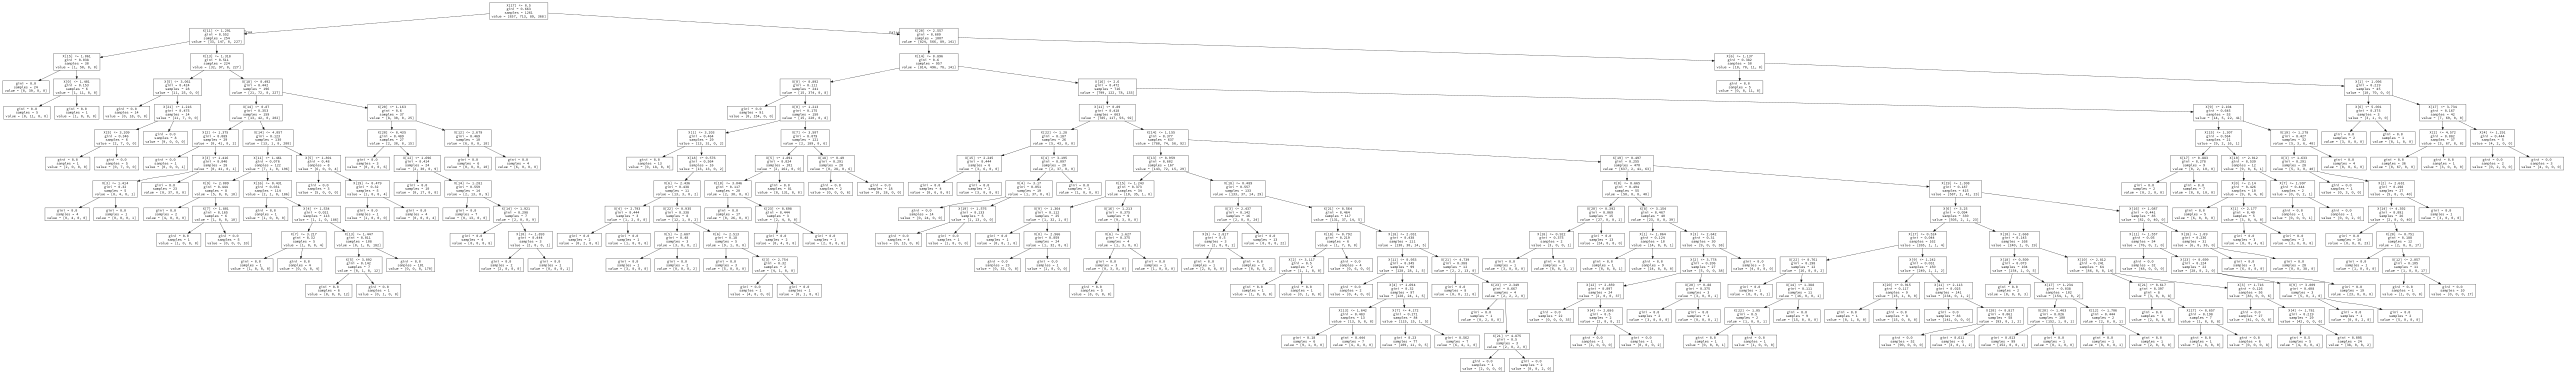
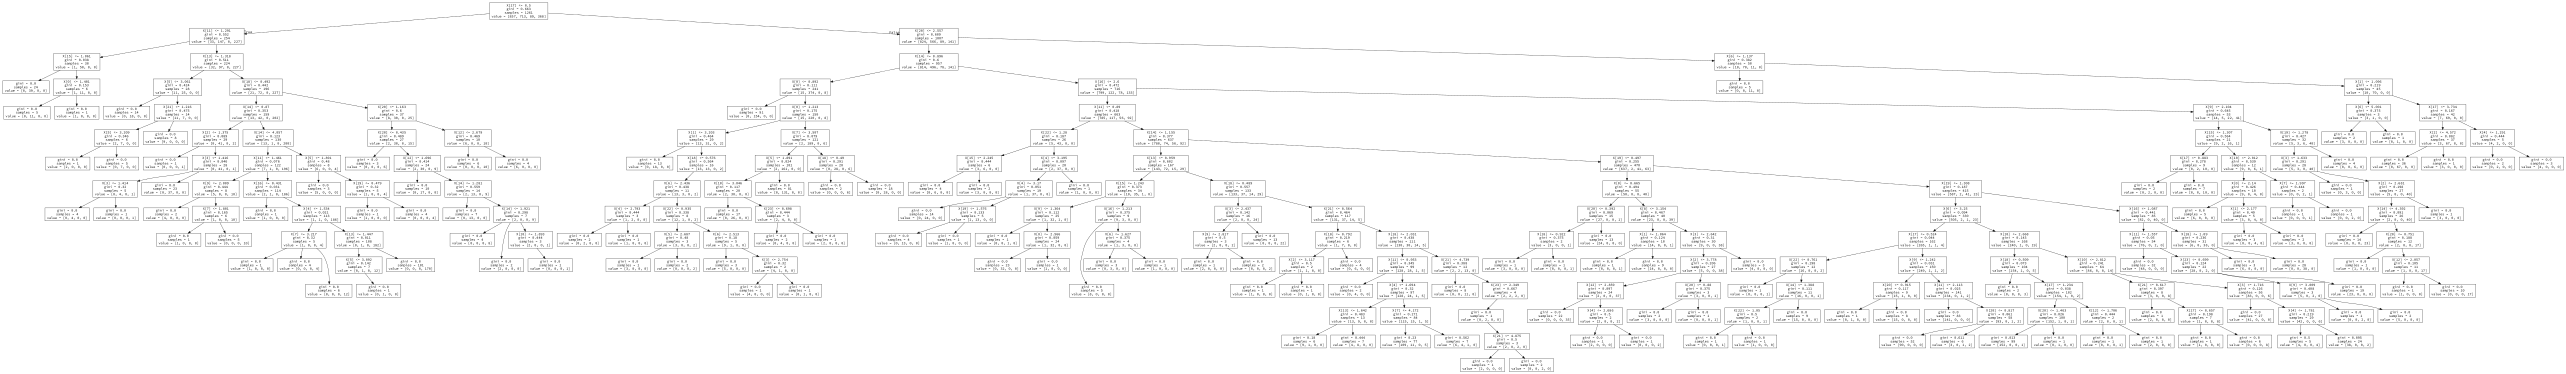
(516, 253) -> (504, 239)
(1100, 277) -> (1084, 249)
(344, 278) -> (327, 263)
(2152, 291) -> (2152, 291)
(1506, 315) -> (1492, 327)
